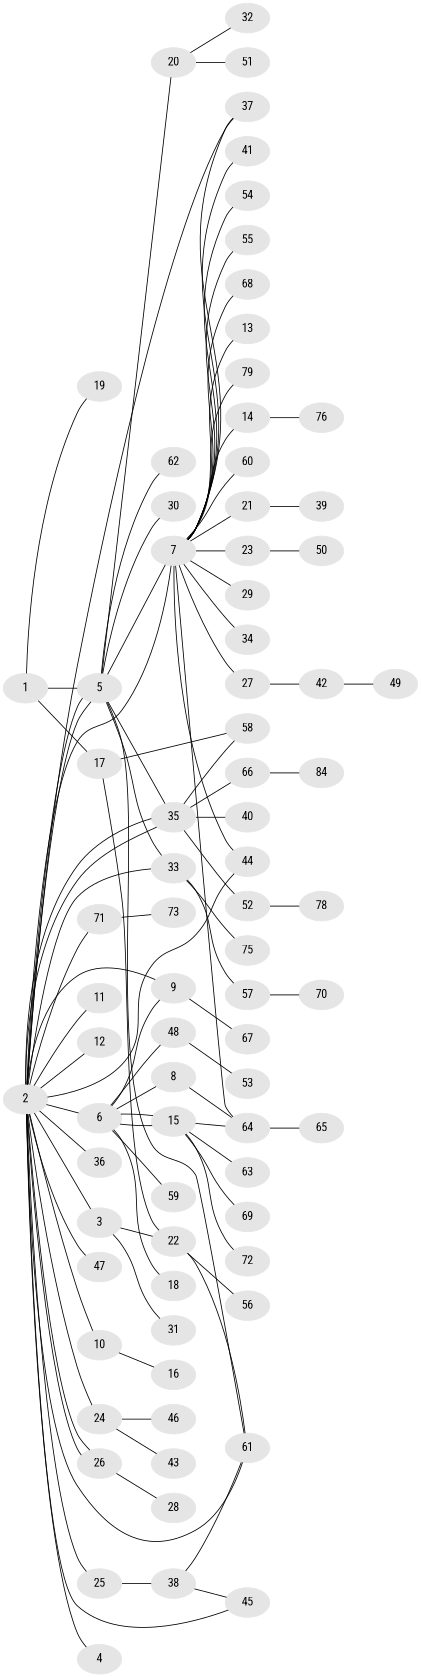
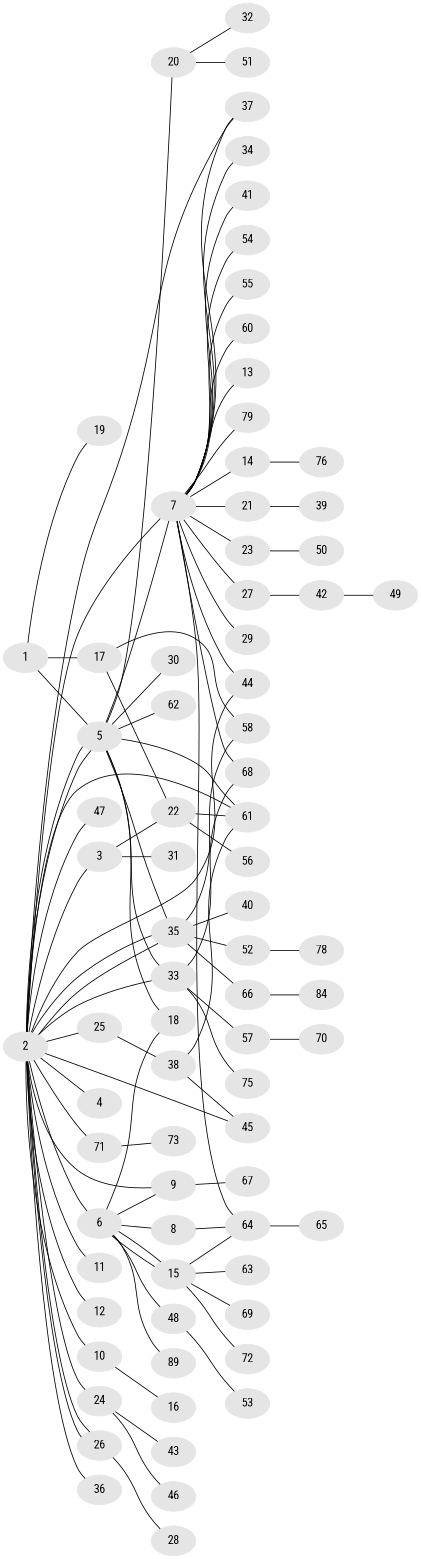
none -> (210, 875)
none -> (130, 915)
(173, 1197) -> (173, 1363)
